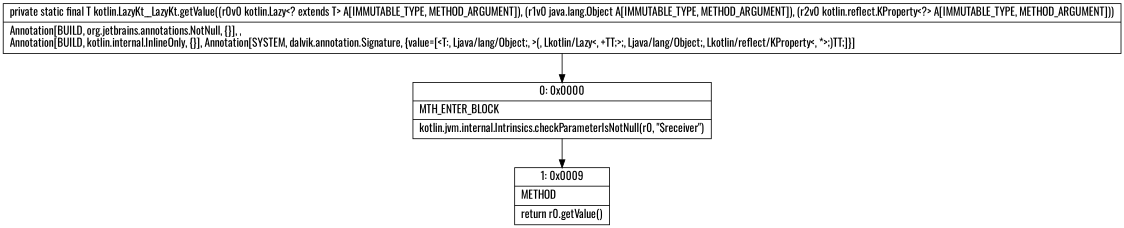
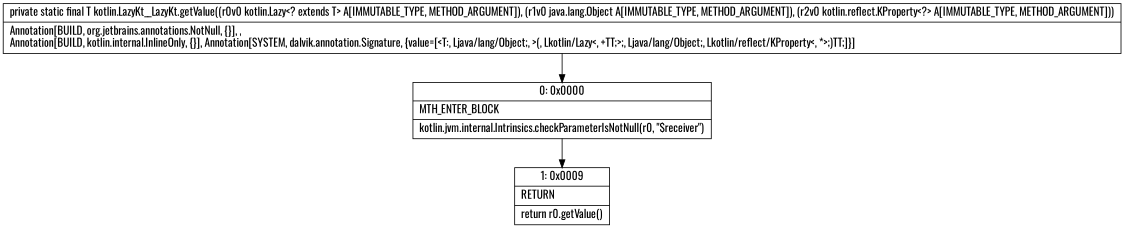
(539, 195) -> (538, 195)
